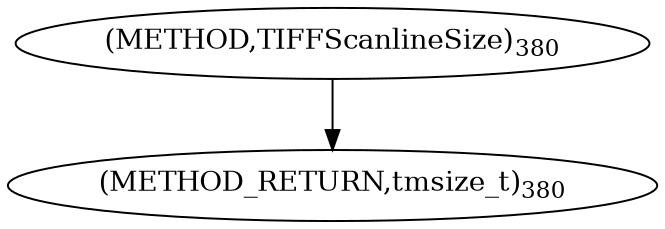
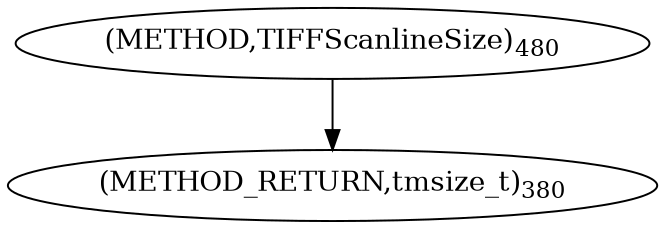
(538, 40) -> (538, 40)
